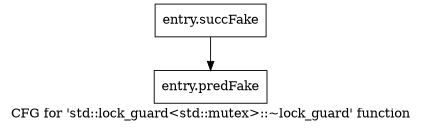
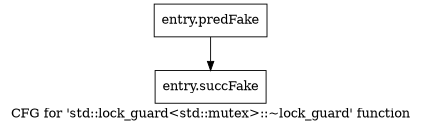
(211, 49) -> (211, 49)
